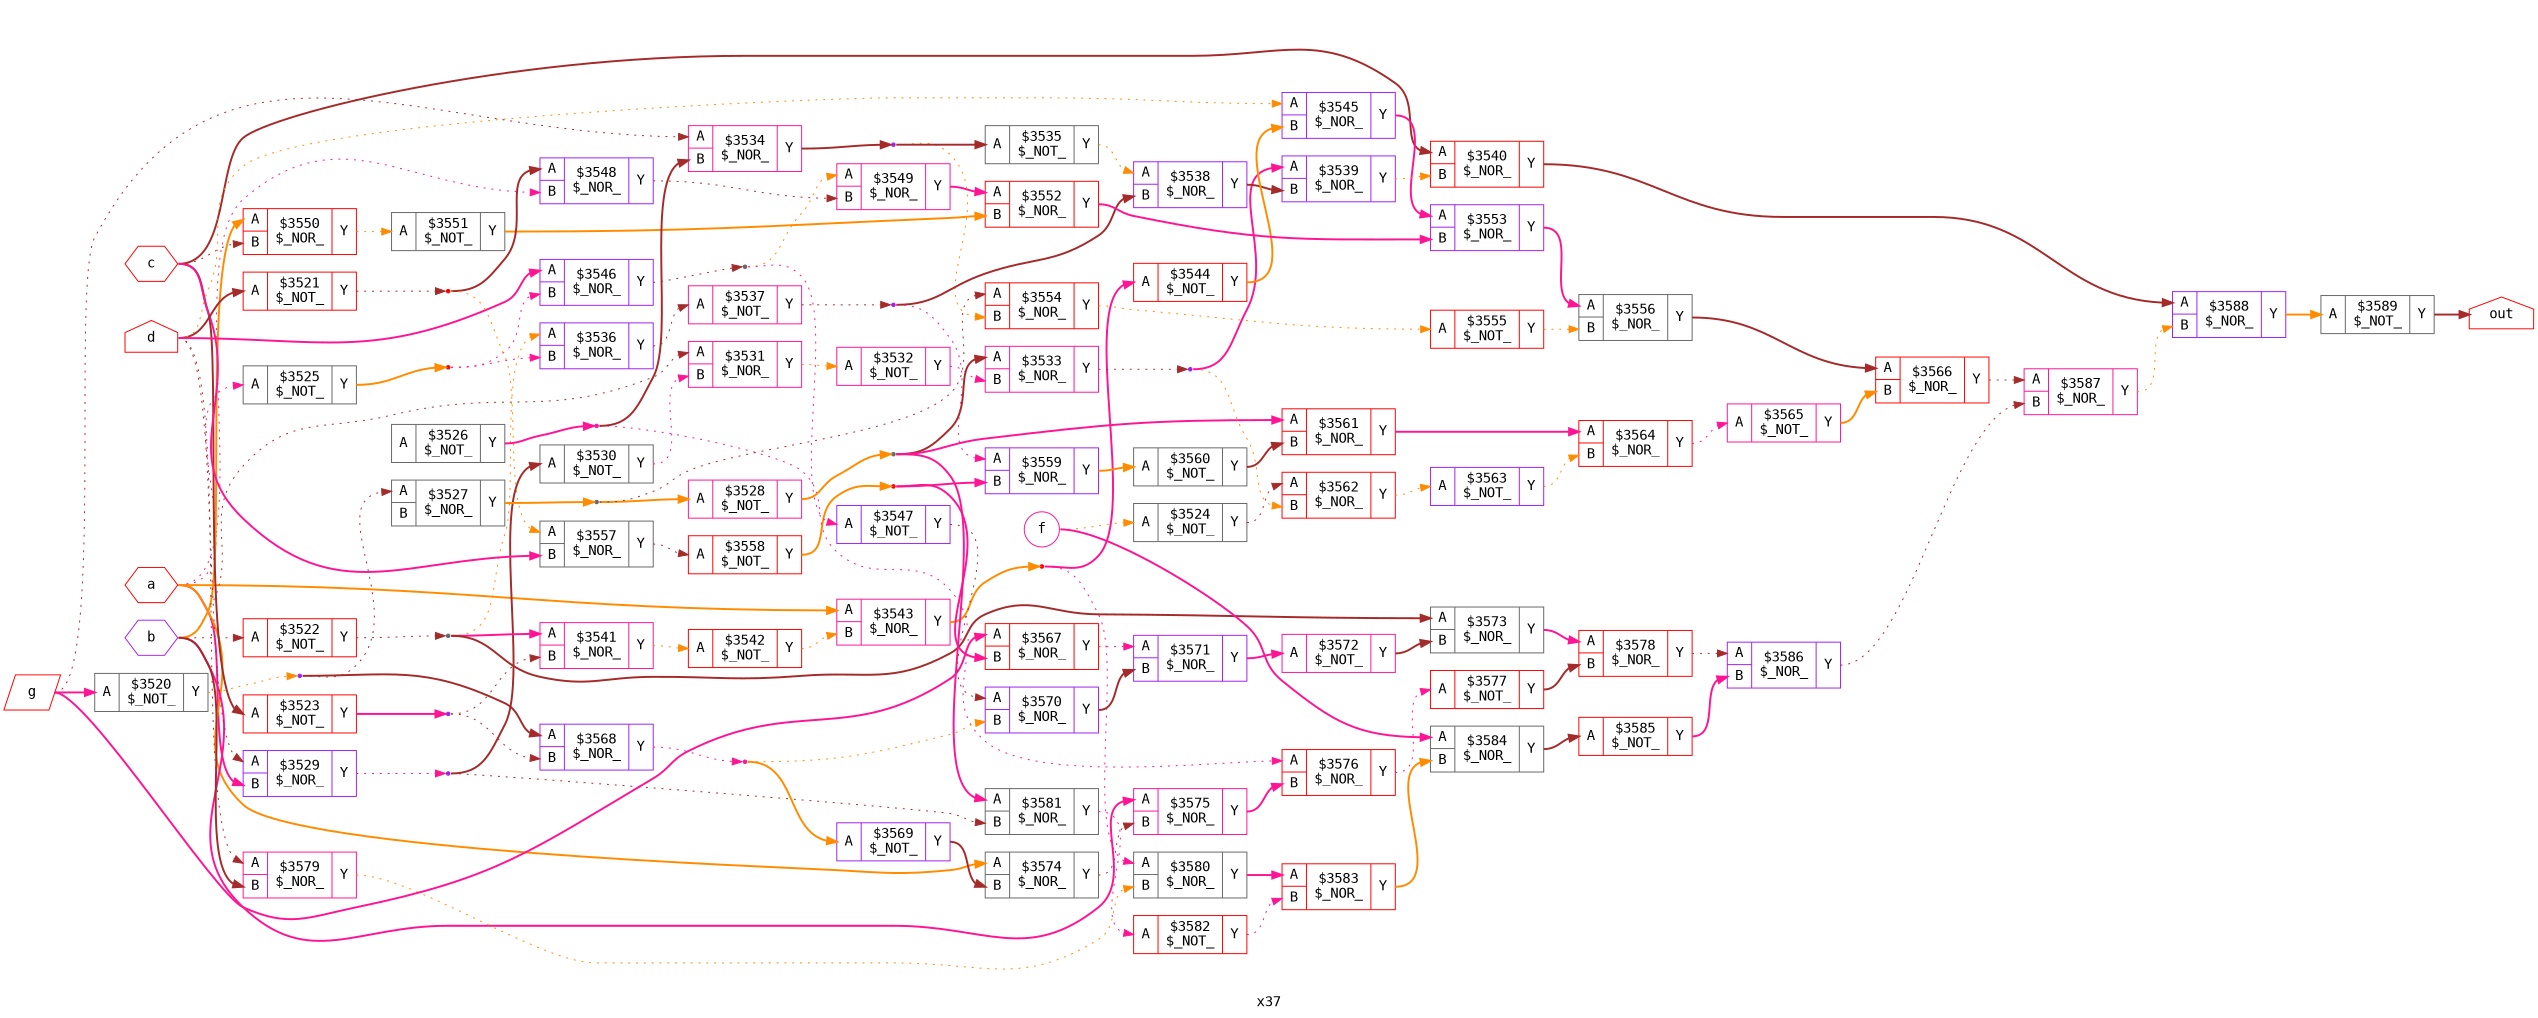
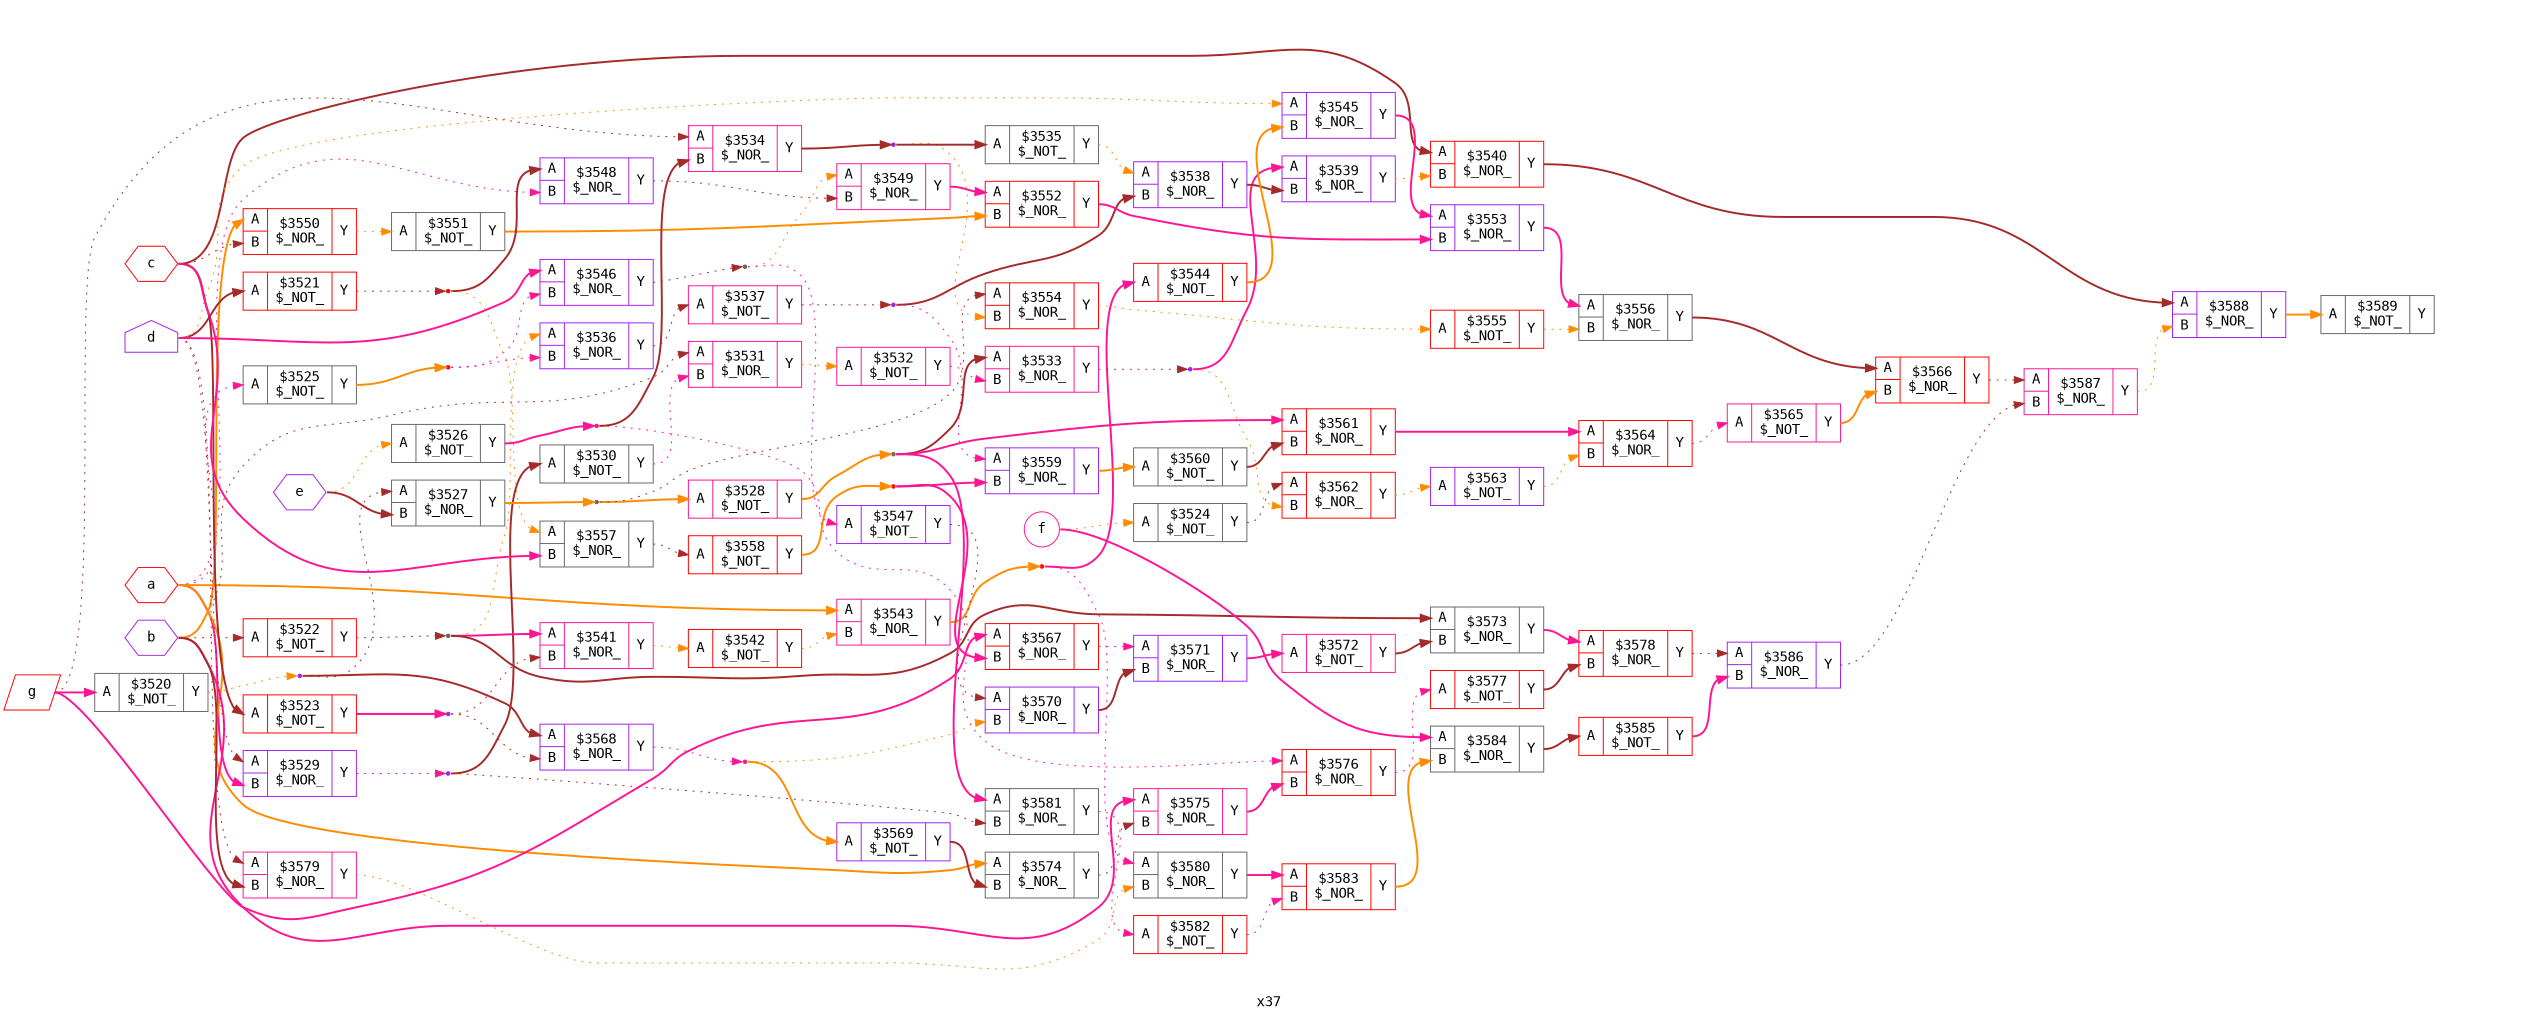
(2501, 315) -> none
(151, 338) -> (151, 338)
none -> (300, 492)
